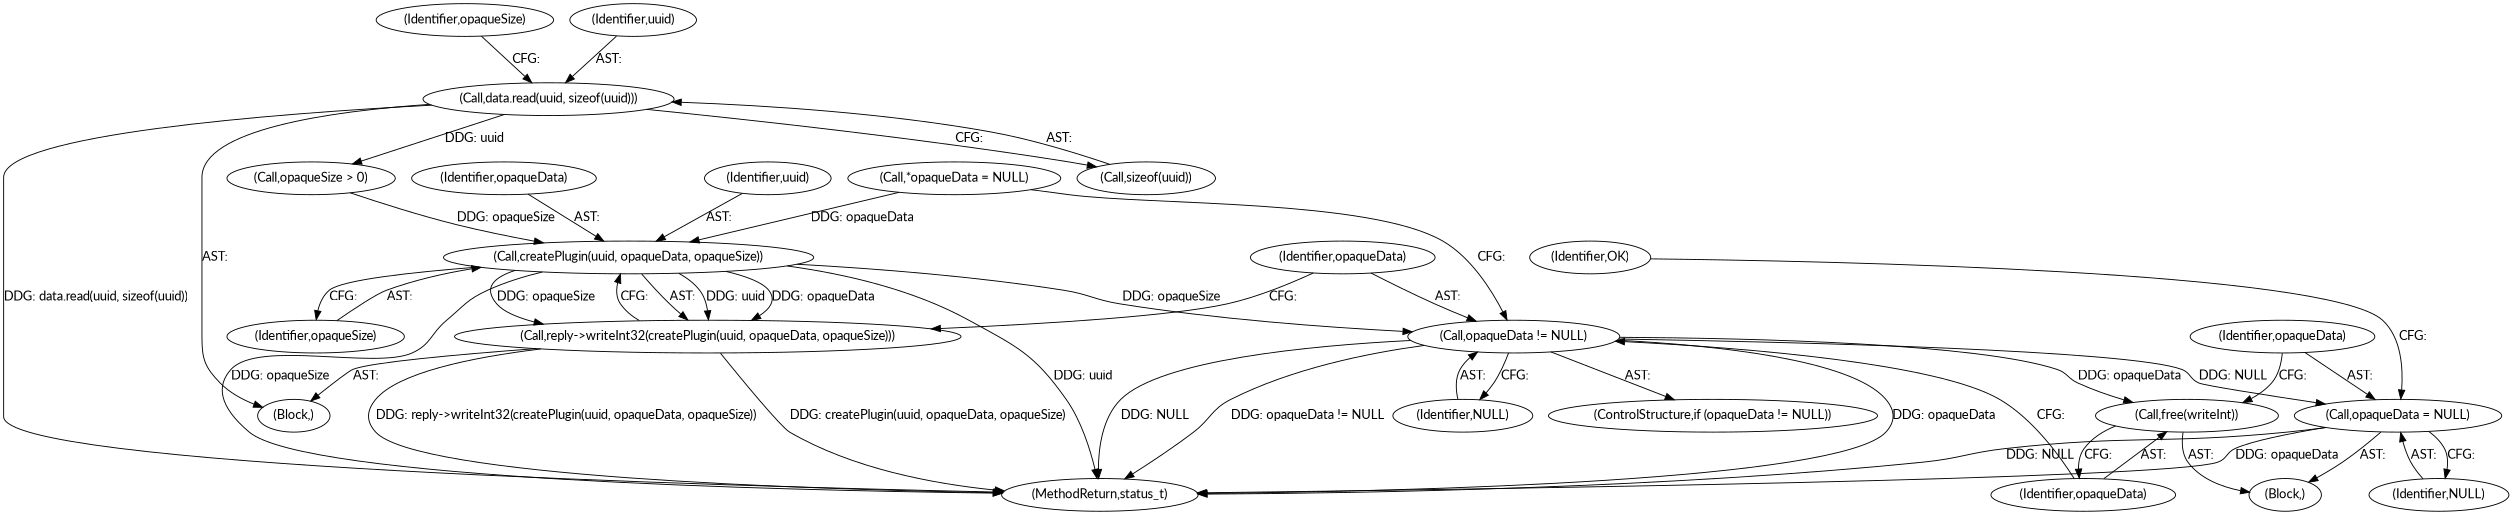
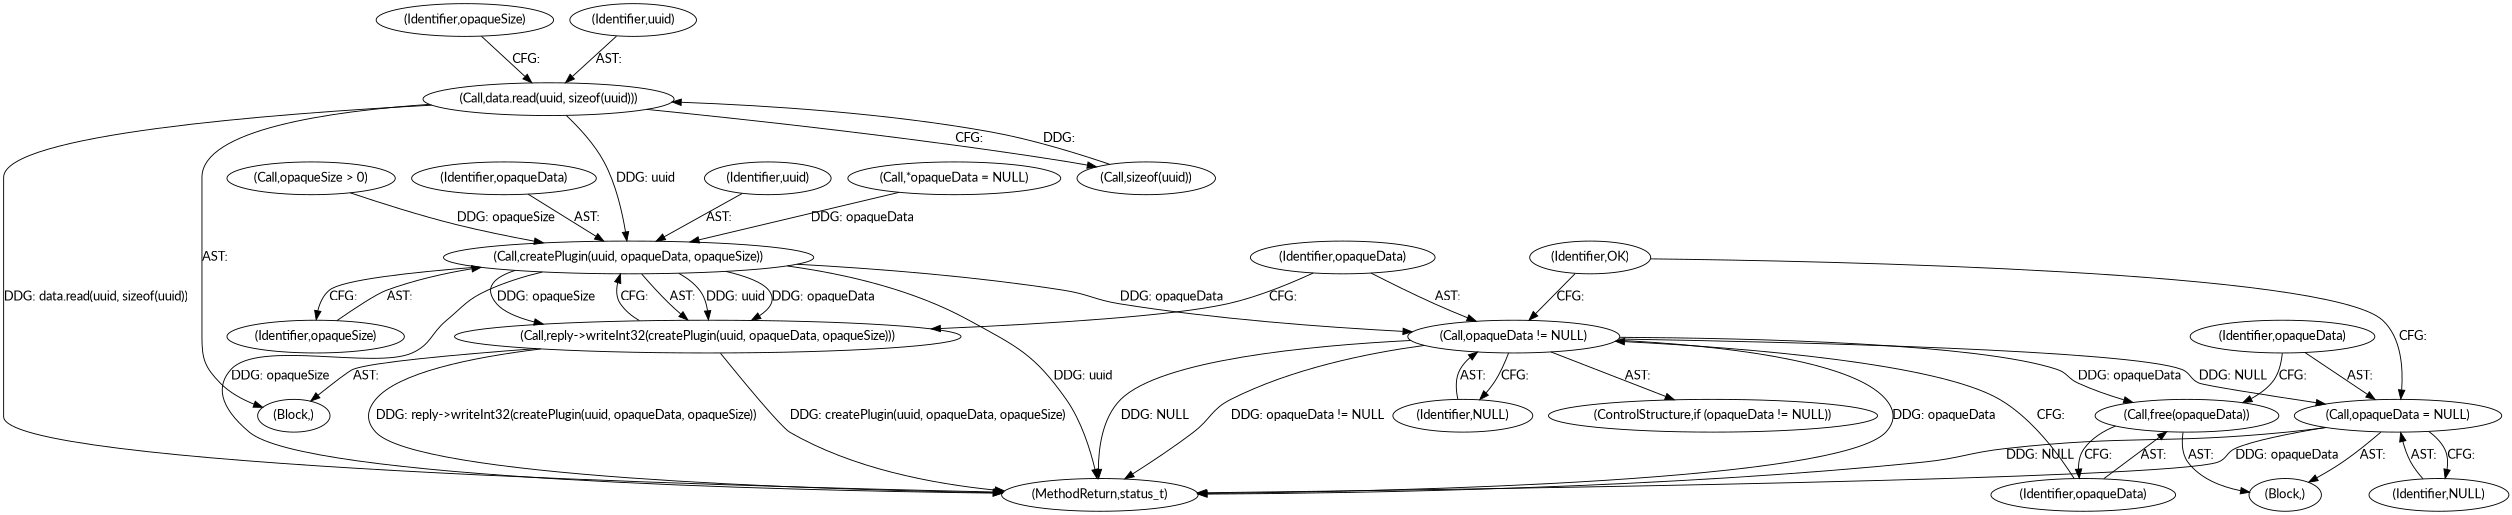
(433, 138) -> (607, 168)
(1061, 139) -> (1061, 139)
(1286, 208) -> (1555, 294)
(1172, 297) -> (1172, 297)
(2187, 416) -> (2187, 416)
